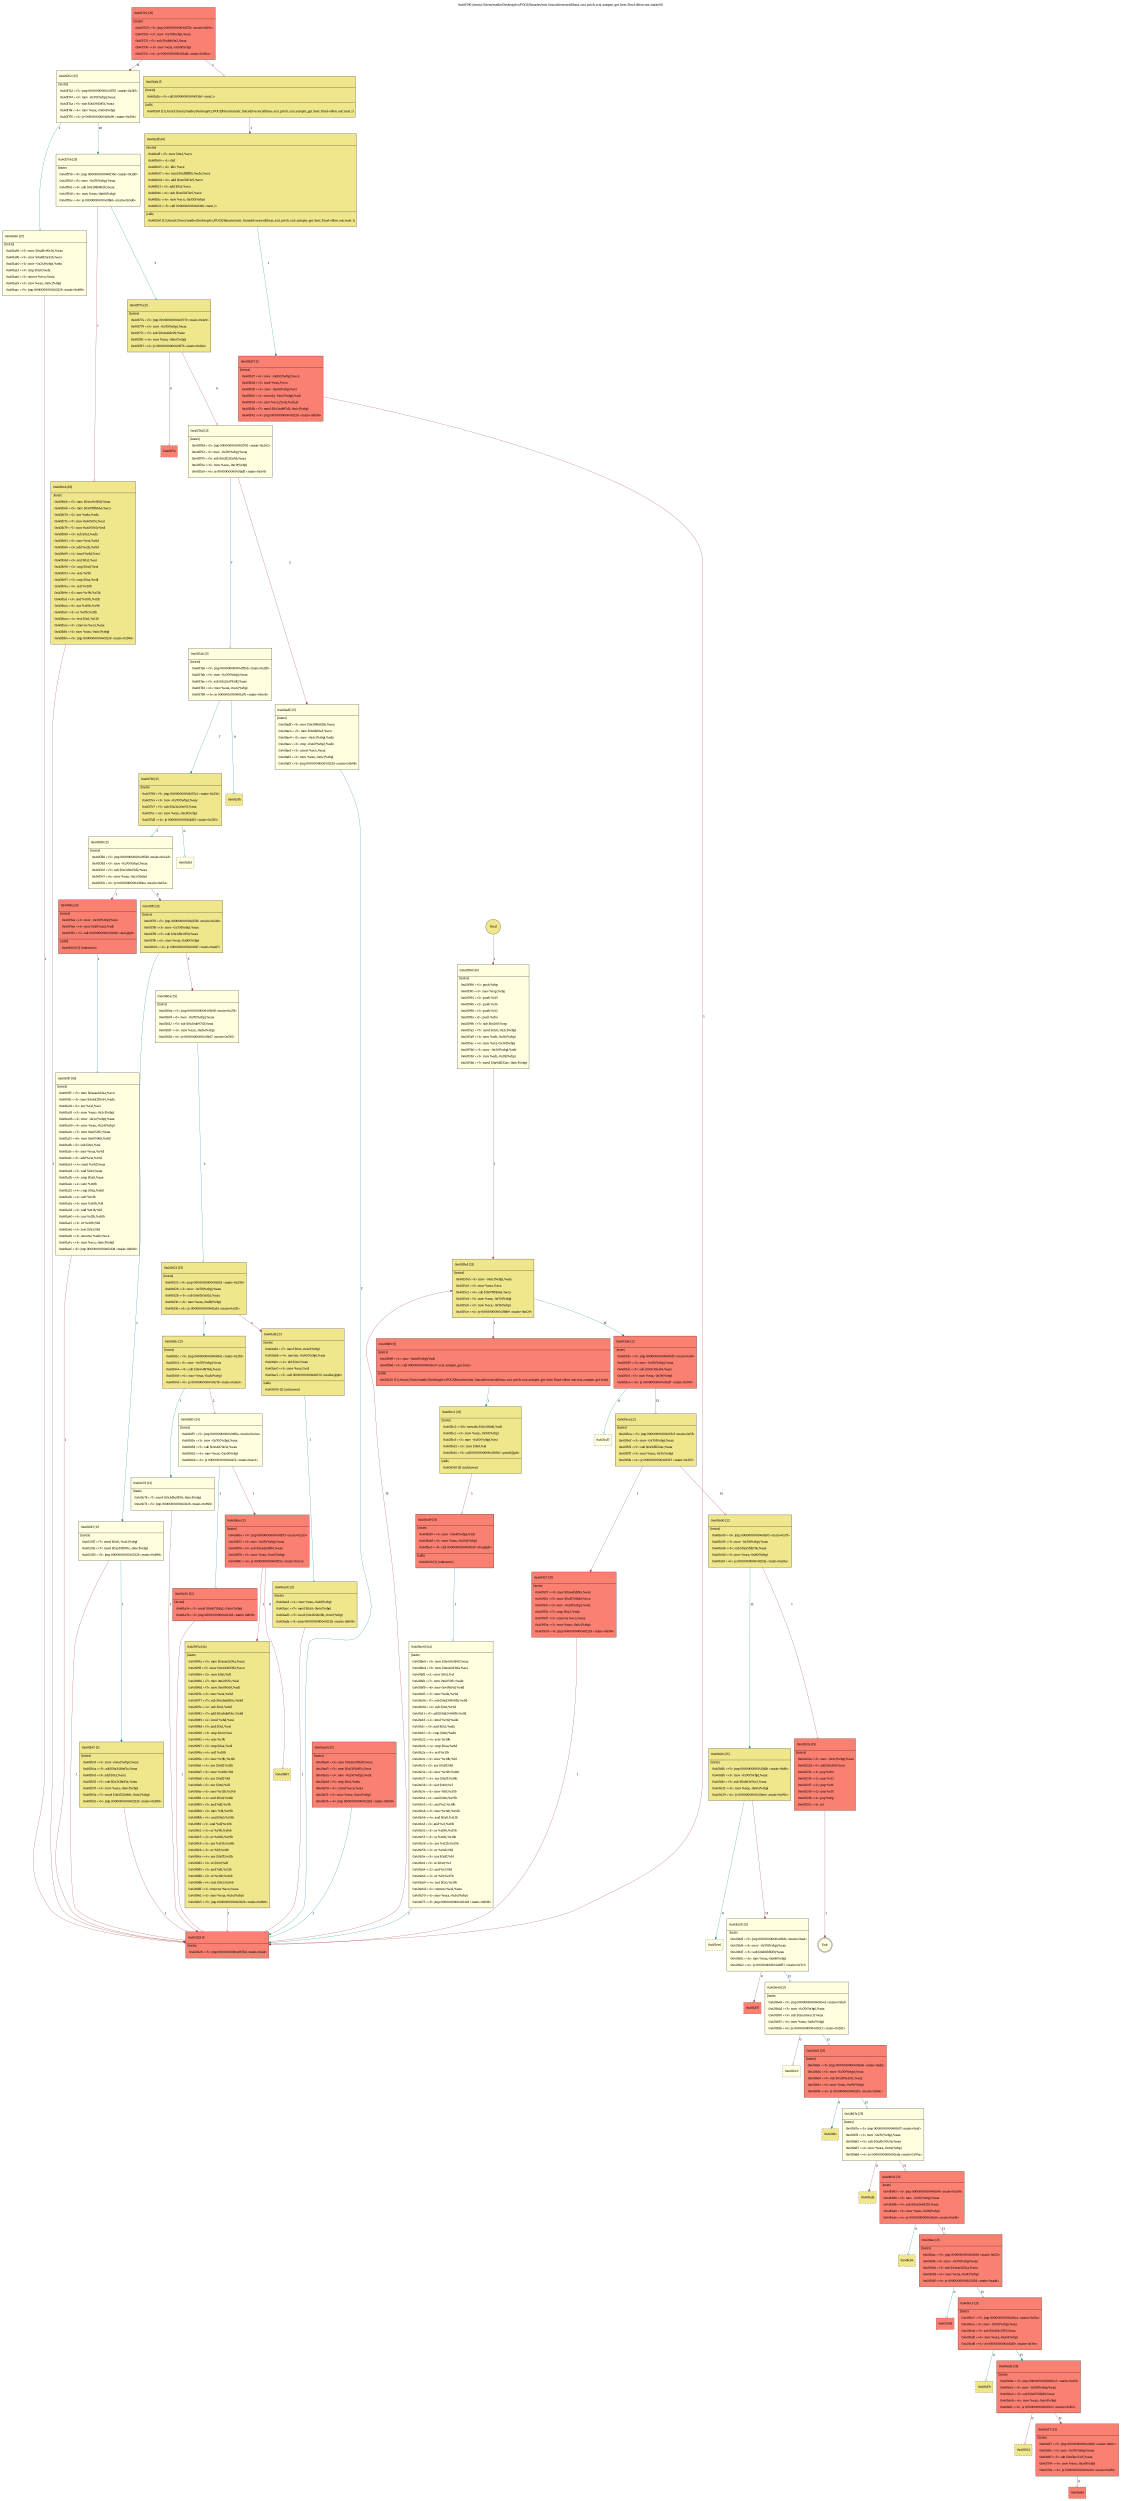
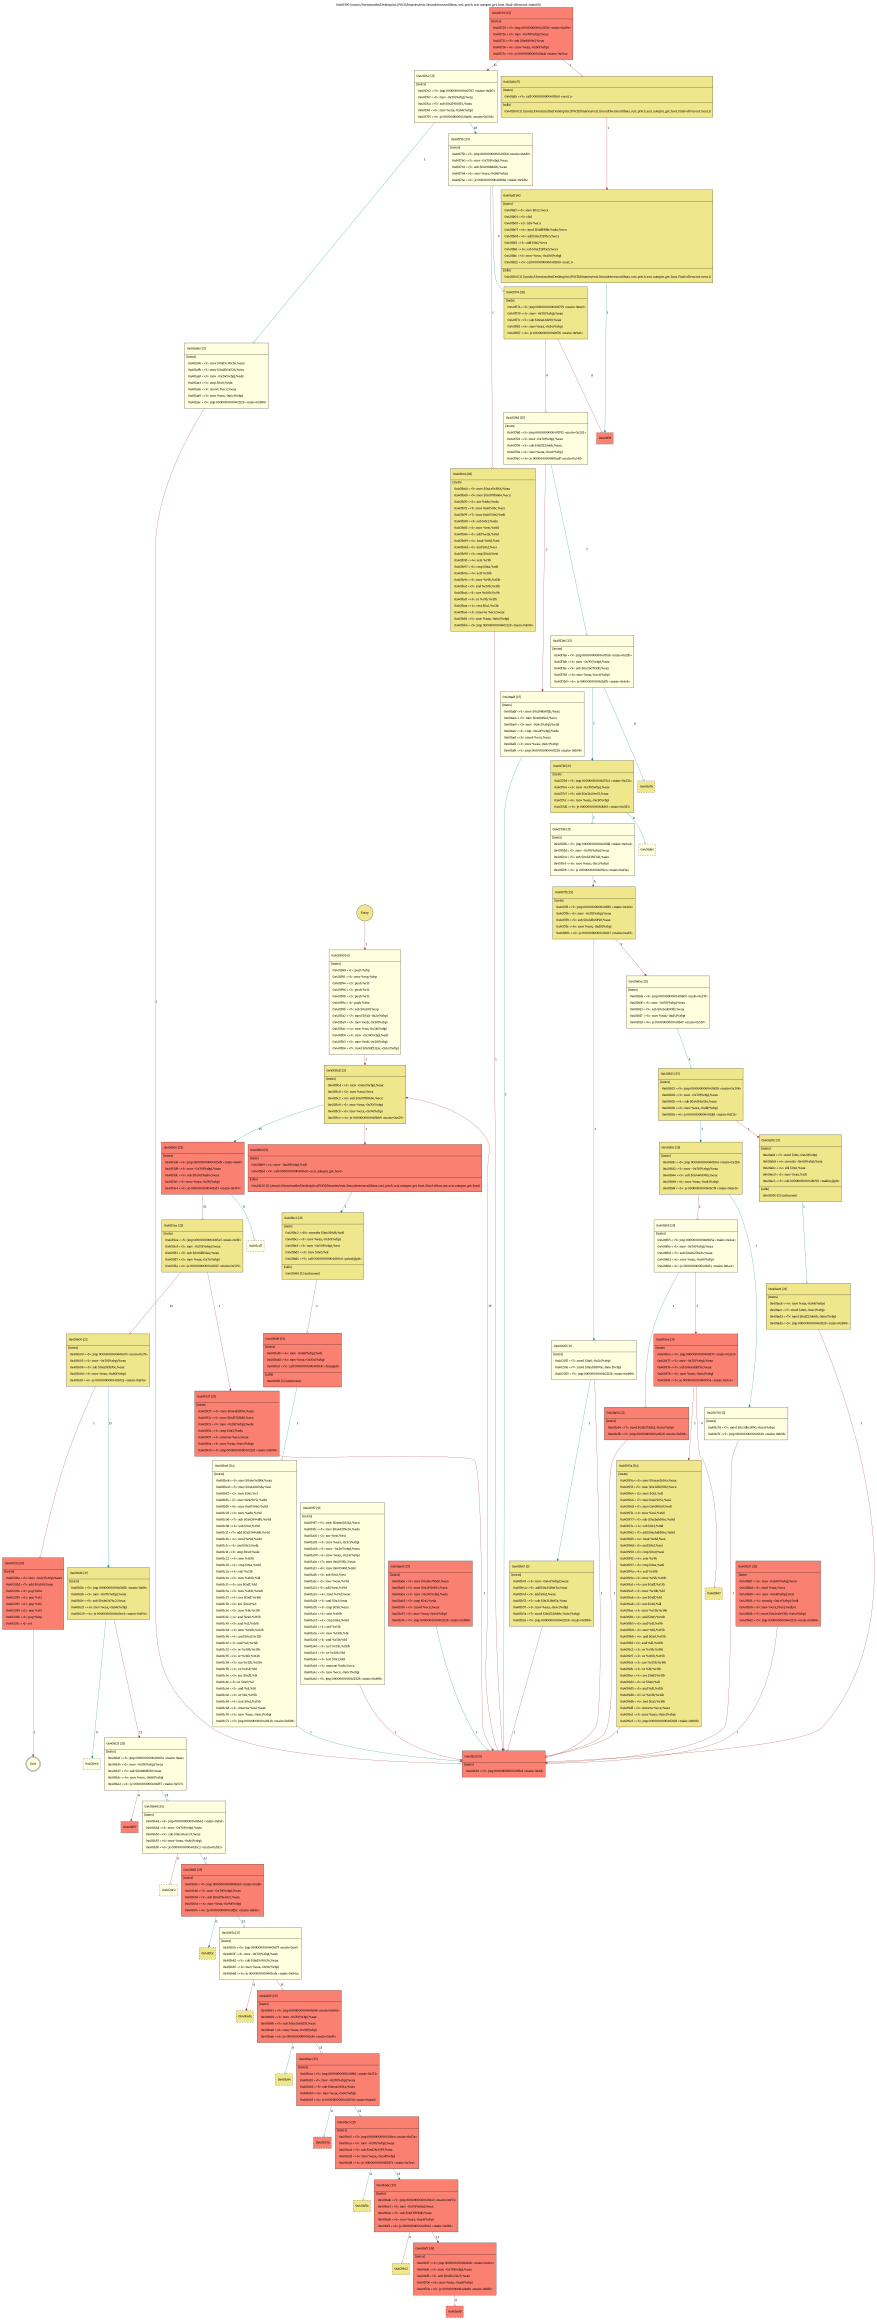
(266, 290) -> (606, 356)
(97, 927) -> none
(493, 927) -> (365, 913)
